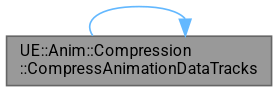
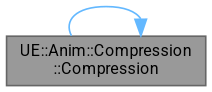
(139, 61) -> (106, 61)
